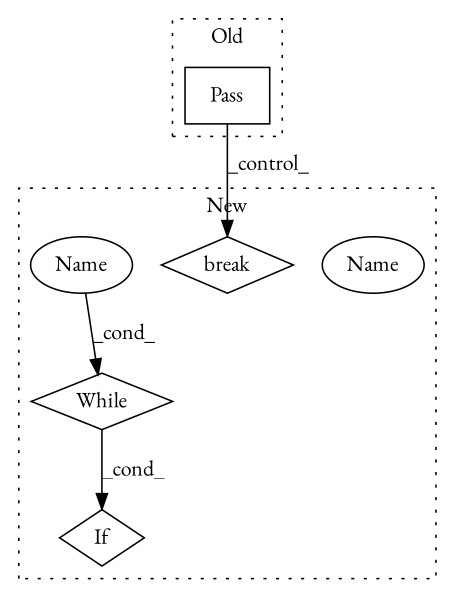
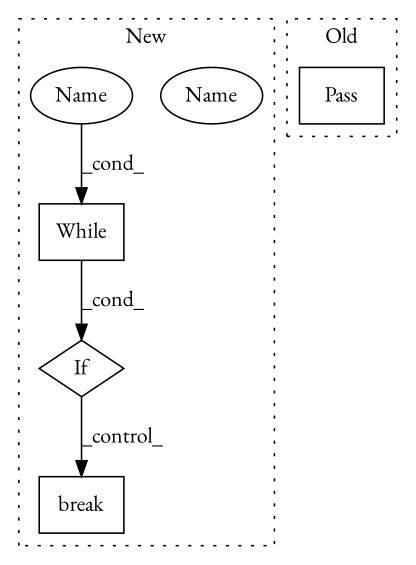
(227, 172) -> (82, 429)
(227, 265) -> (82, 505)
(102, 401) -> (82, 232)
